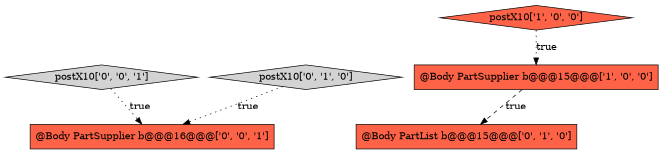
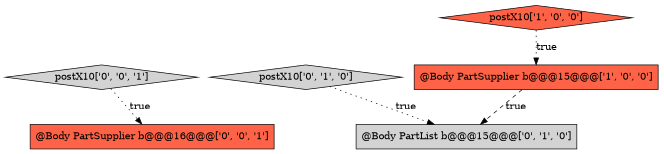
(236, 104) -> (379, 104)
(466, 137) -> (466, 137)
